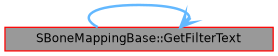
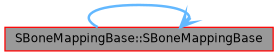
(139, 39) -> (139, 39)
